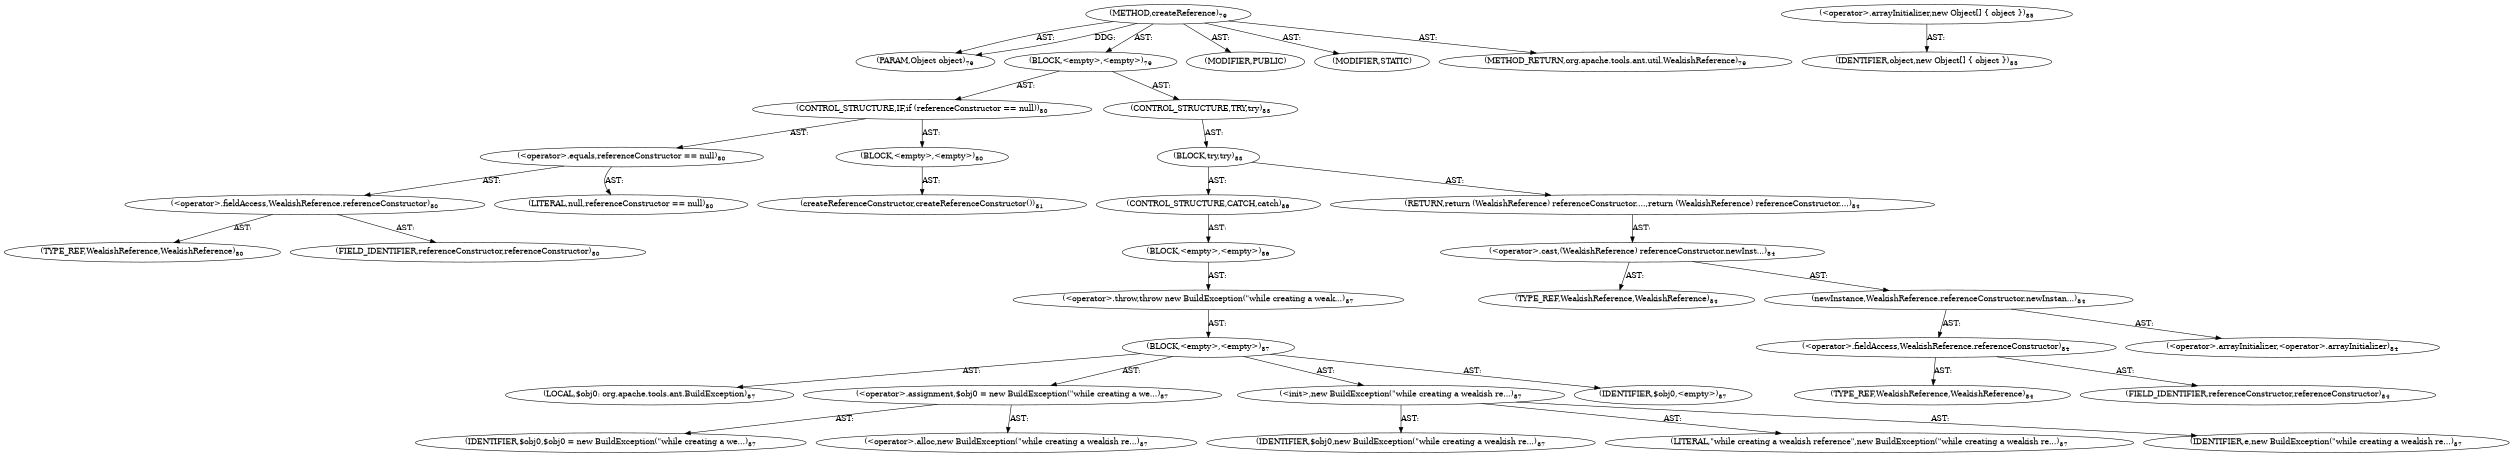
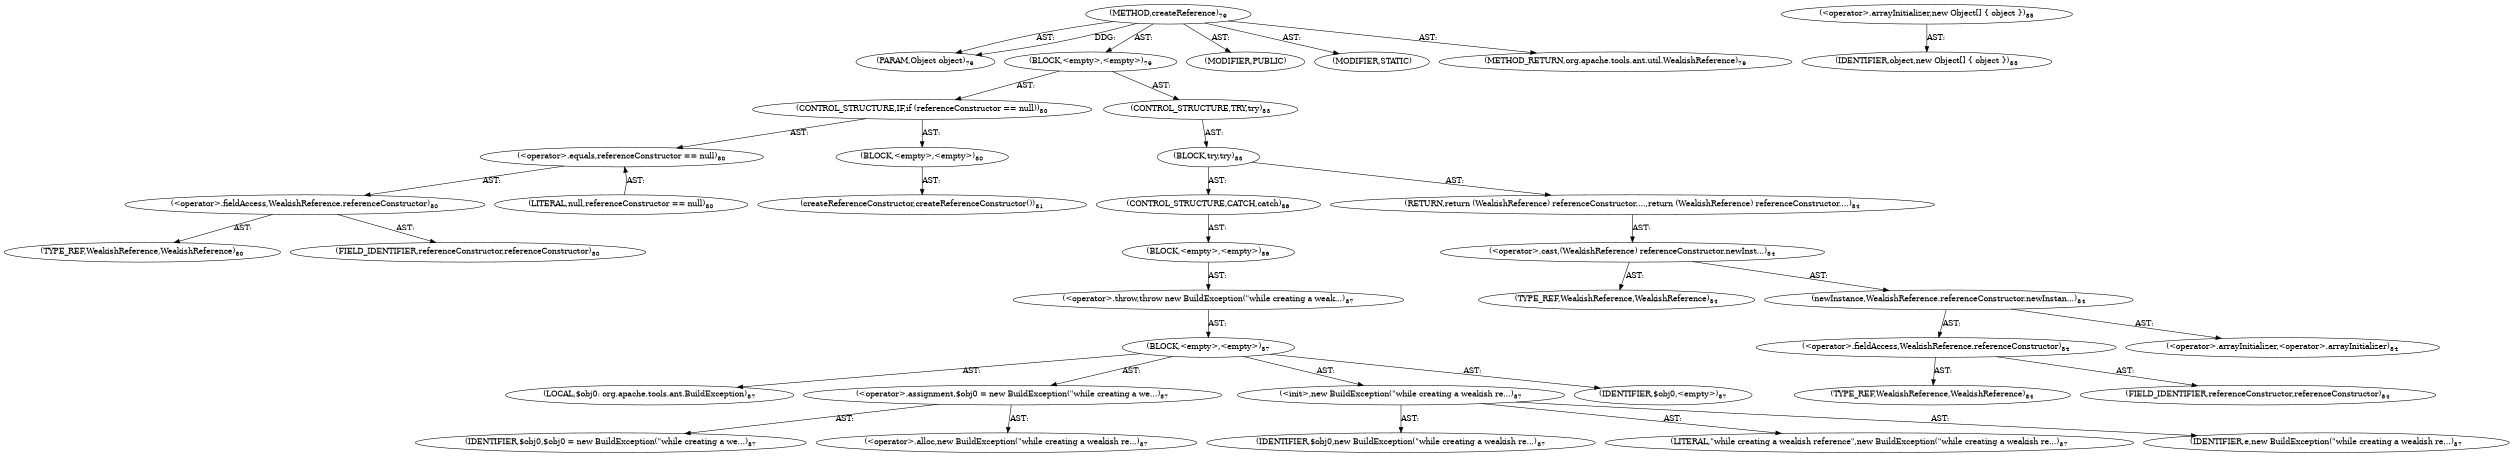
(605, 178) -> (626, 184)
